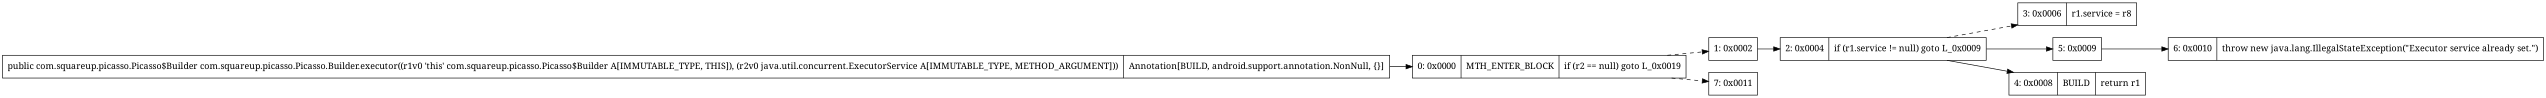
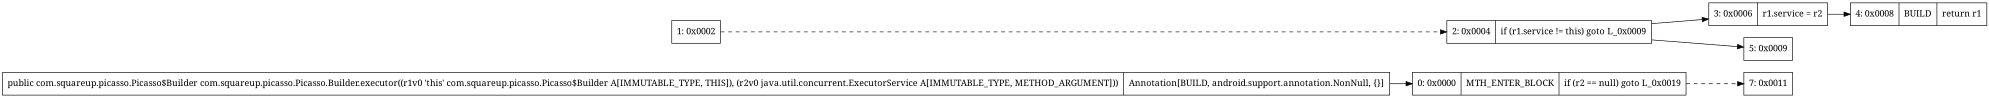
(2102, 14) -> (1793, 14)
(1979, 32) -> (1677, 22)
(1766, 49) -> (1080, 32)
(1908, 49) -> (1574, 32)
(2356, 49) -> none
(1685, 54) -> none
(1977, 66) -> (1836, 14)
